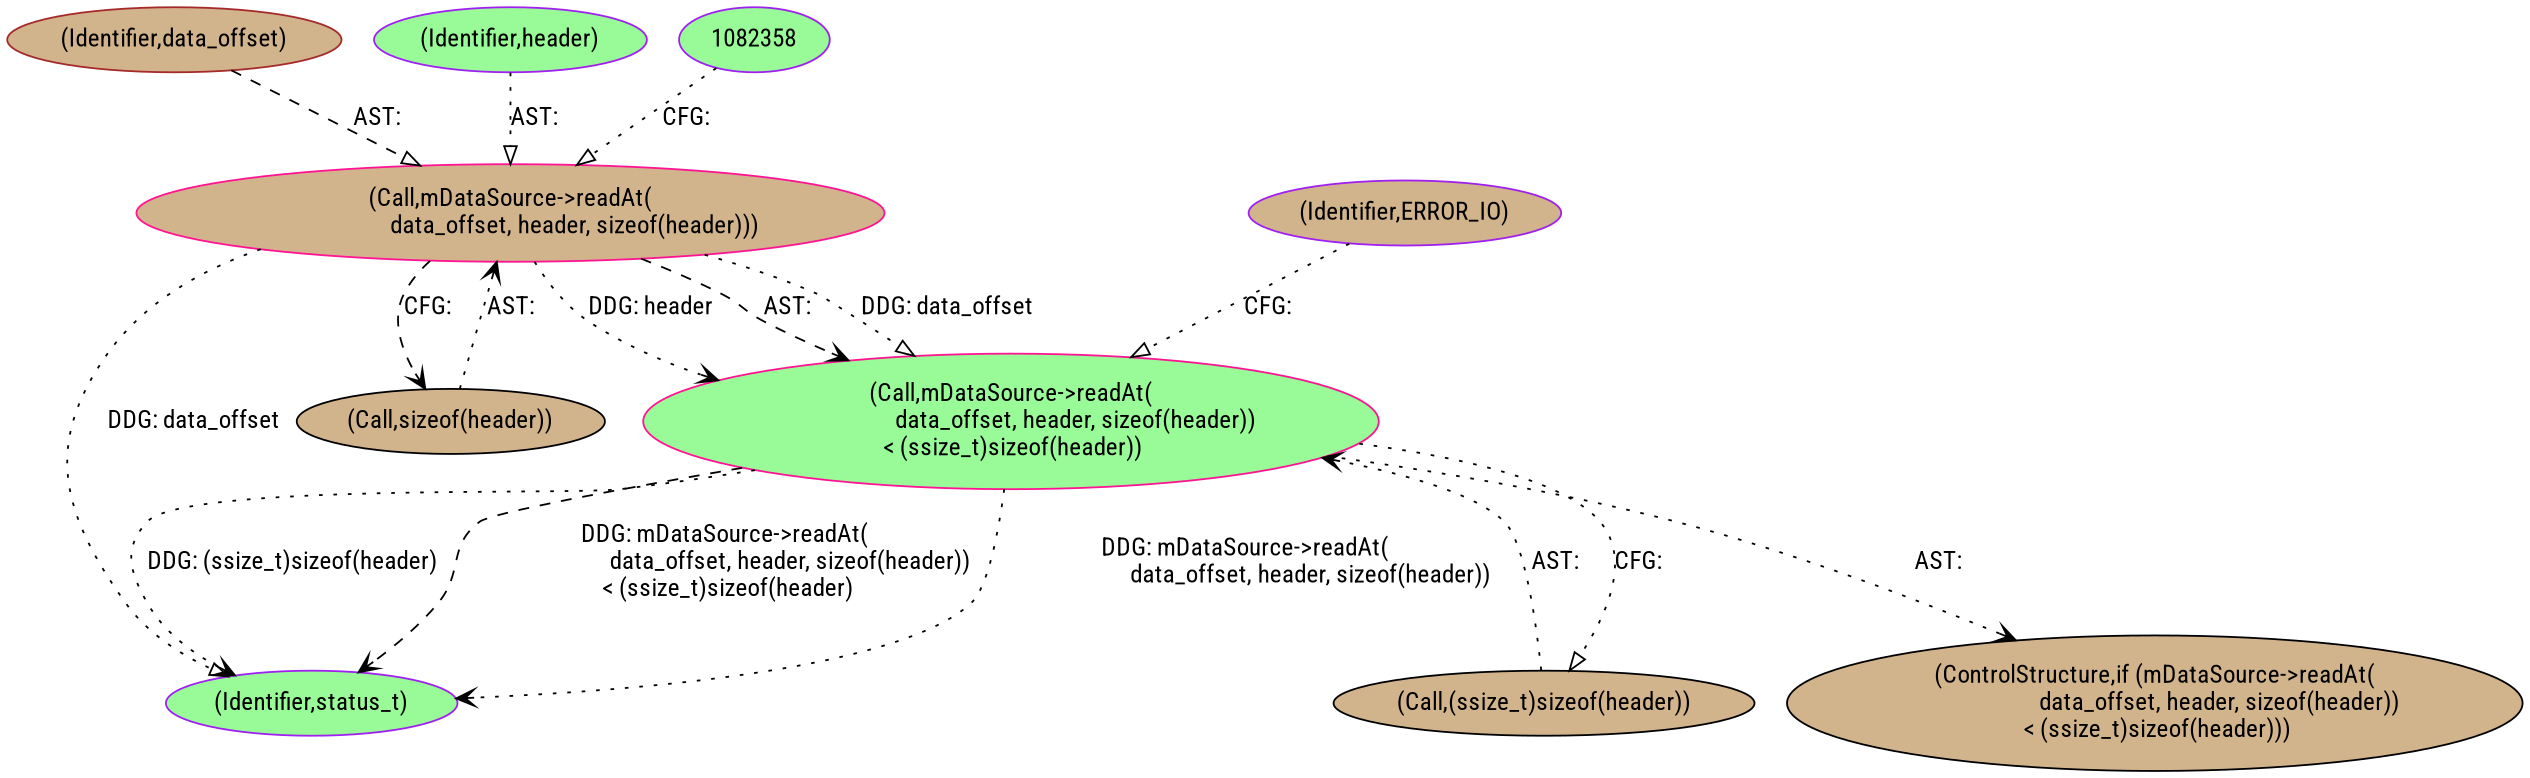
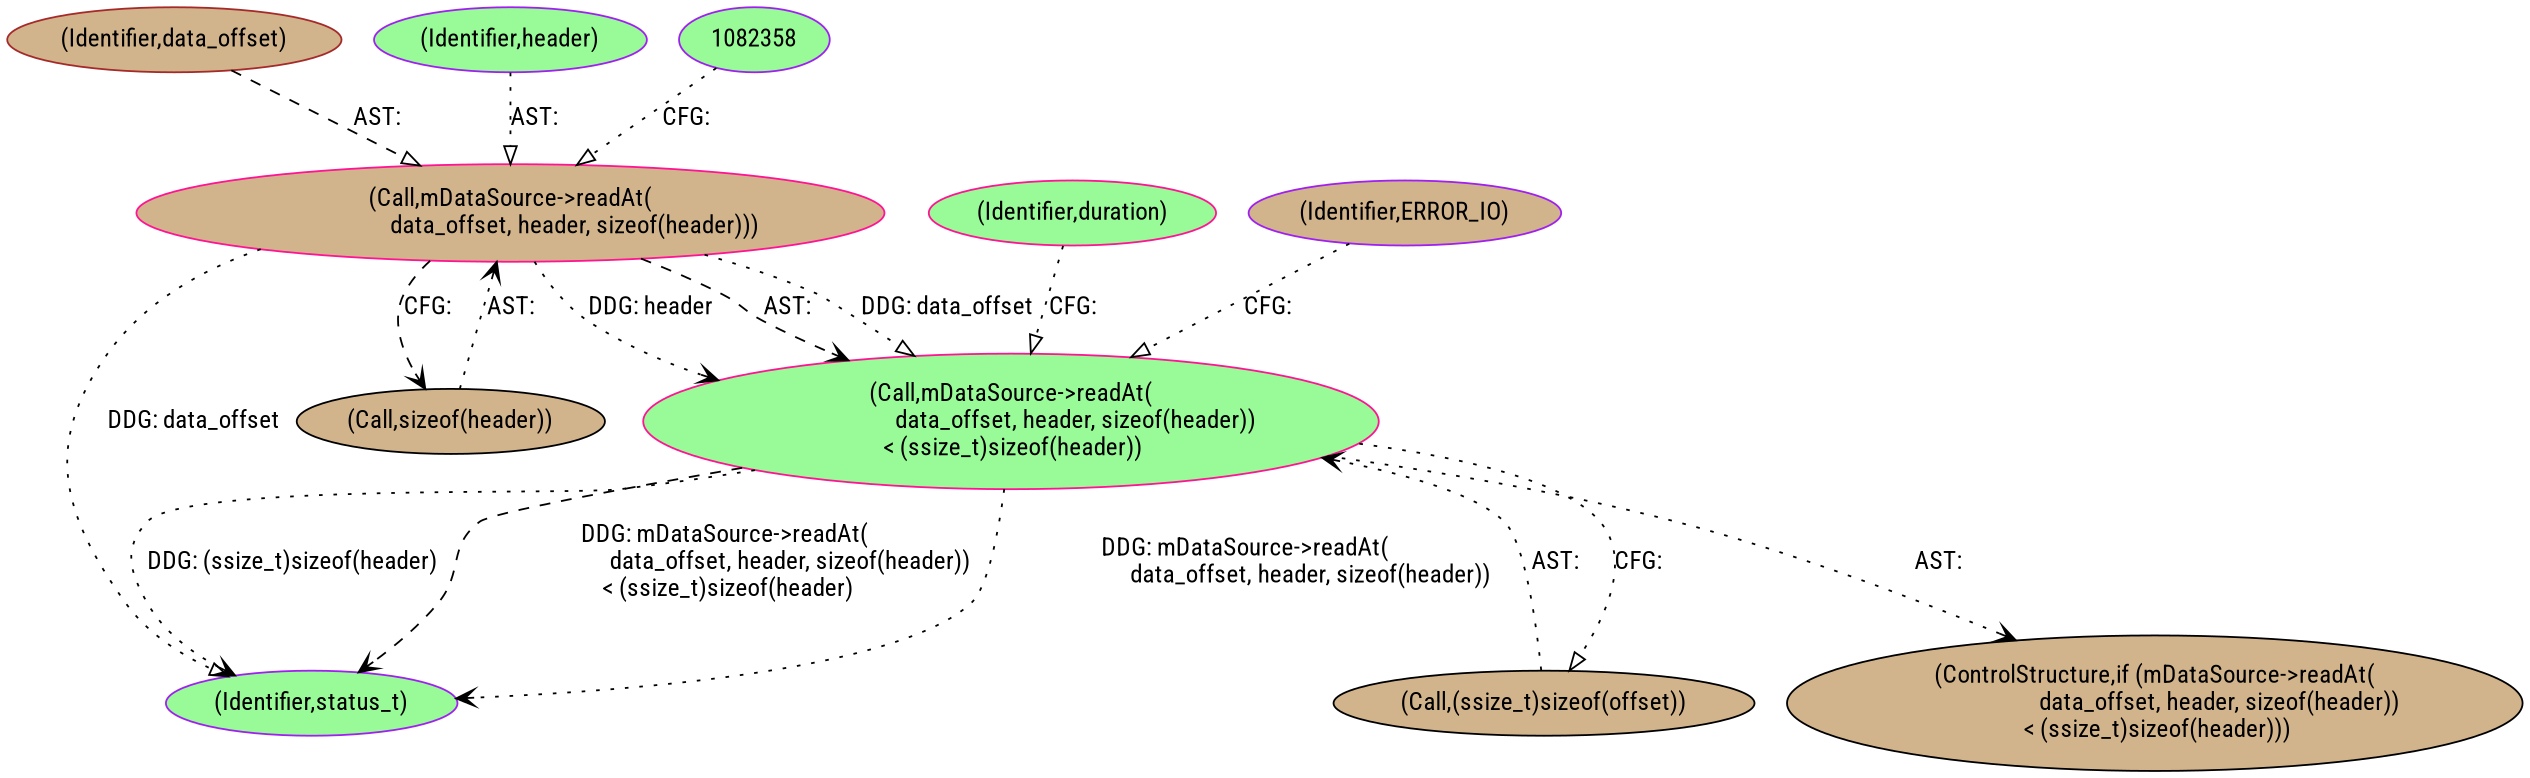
none -> (1072, 213)
(1544, 703) -> (1544, 703)
